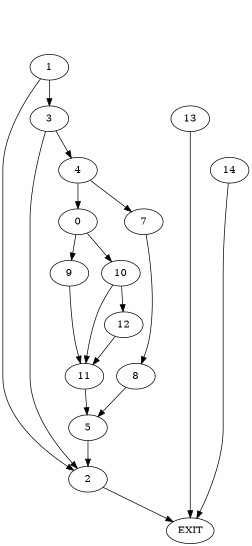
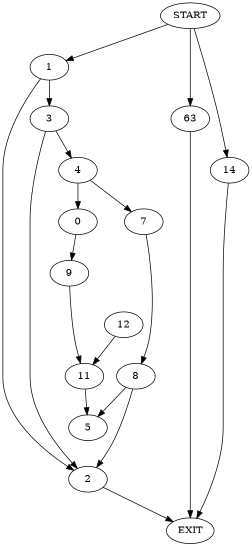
none -> (190, 16)
(190, 119) -> (190, 119)
(121, 273) -> none
(88, 450) -> (120, 427)
